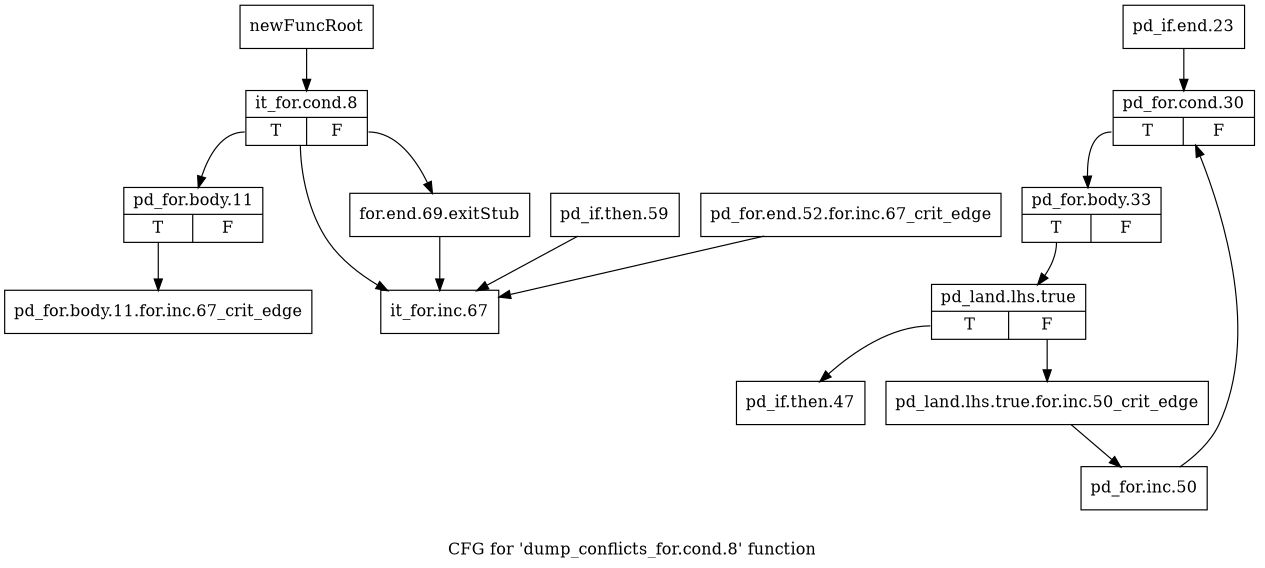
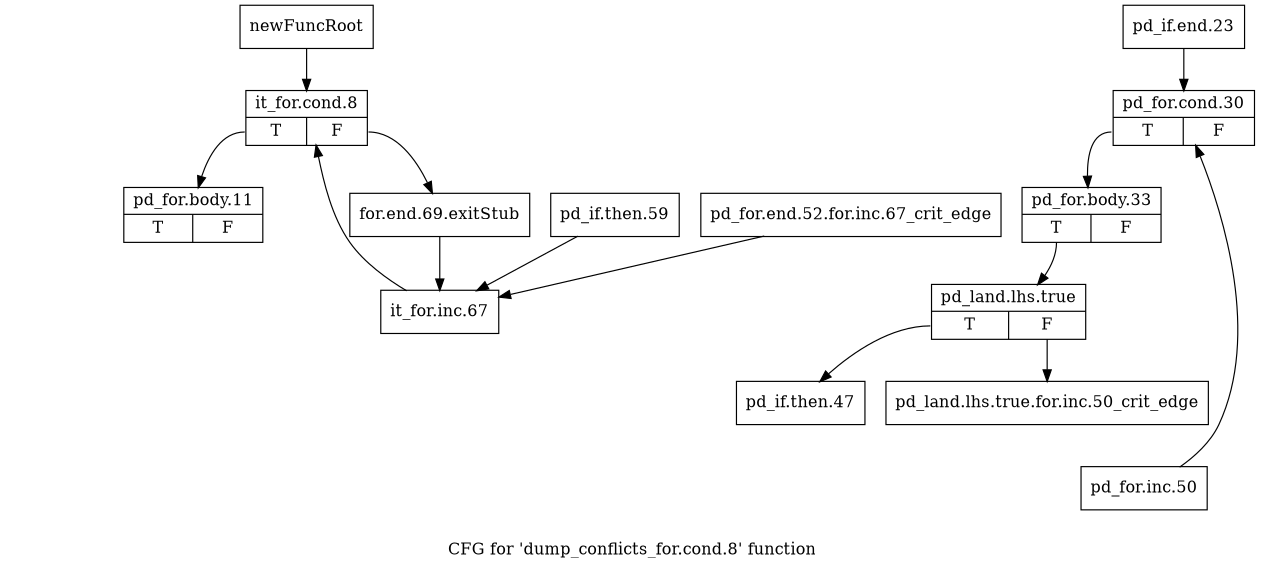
(319, 226) -> (345, 235)
(158, 312) -> none
(1091, 442) -> none
